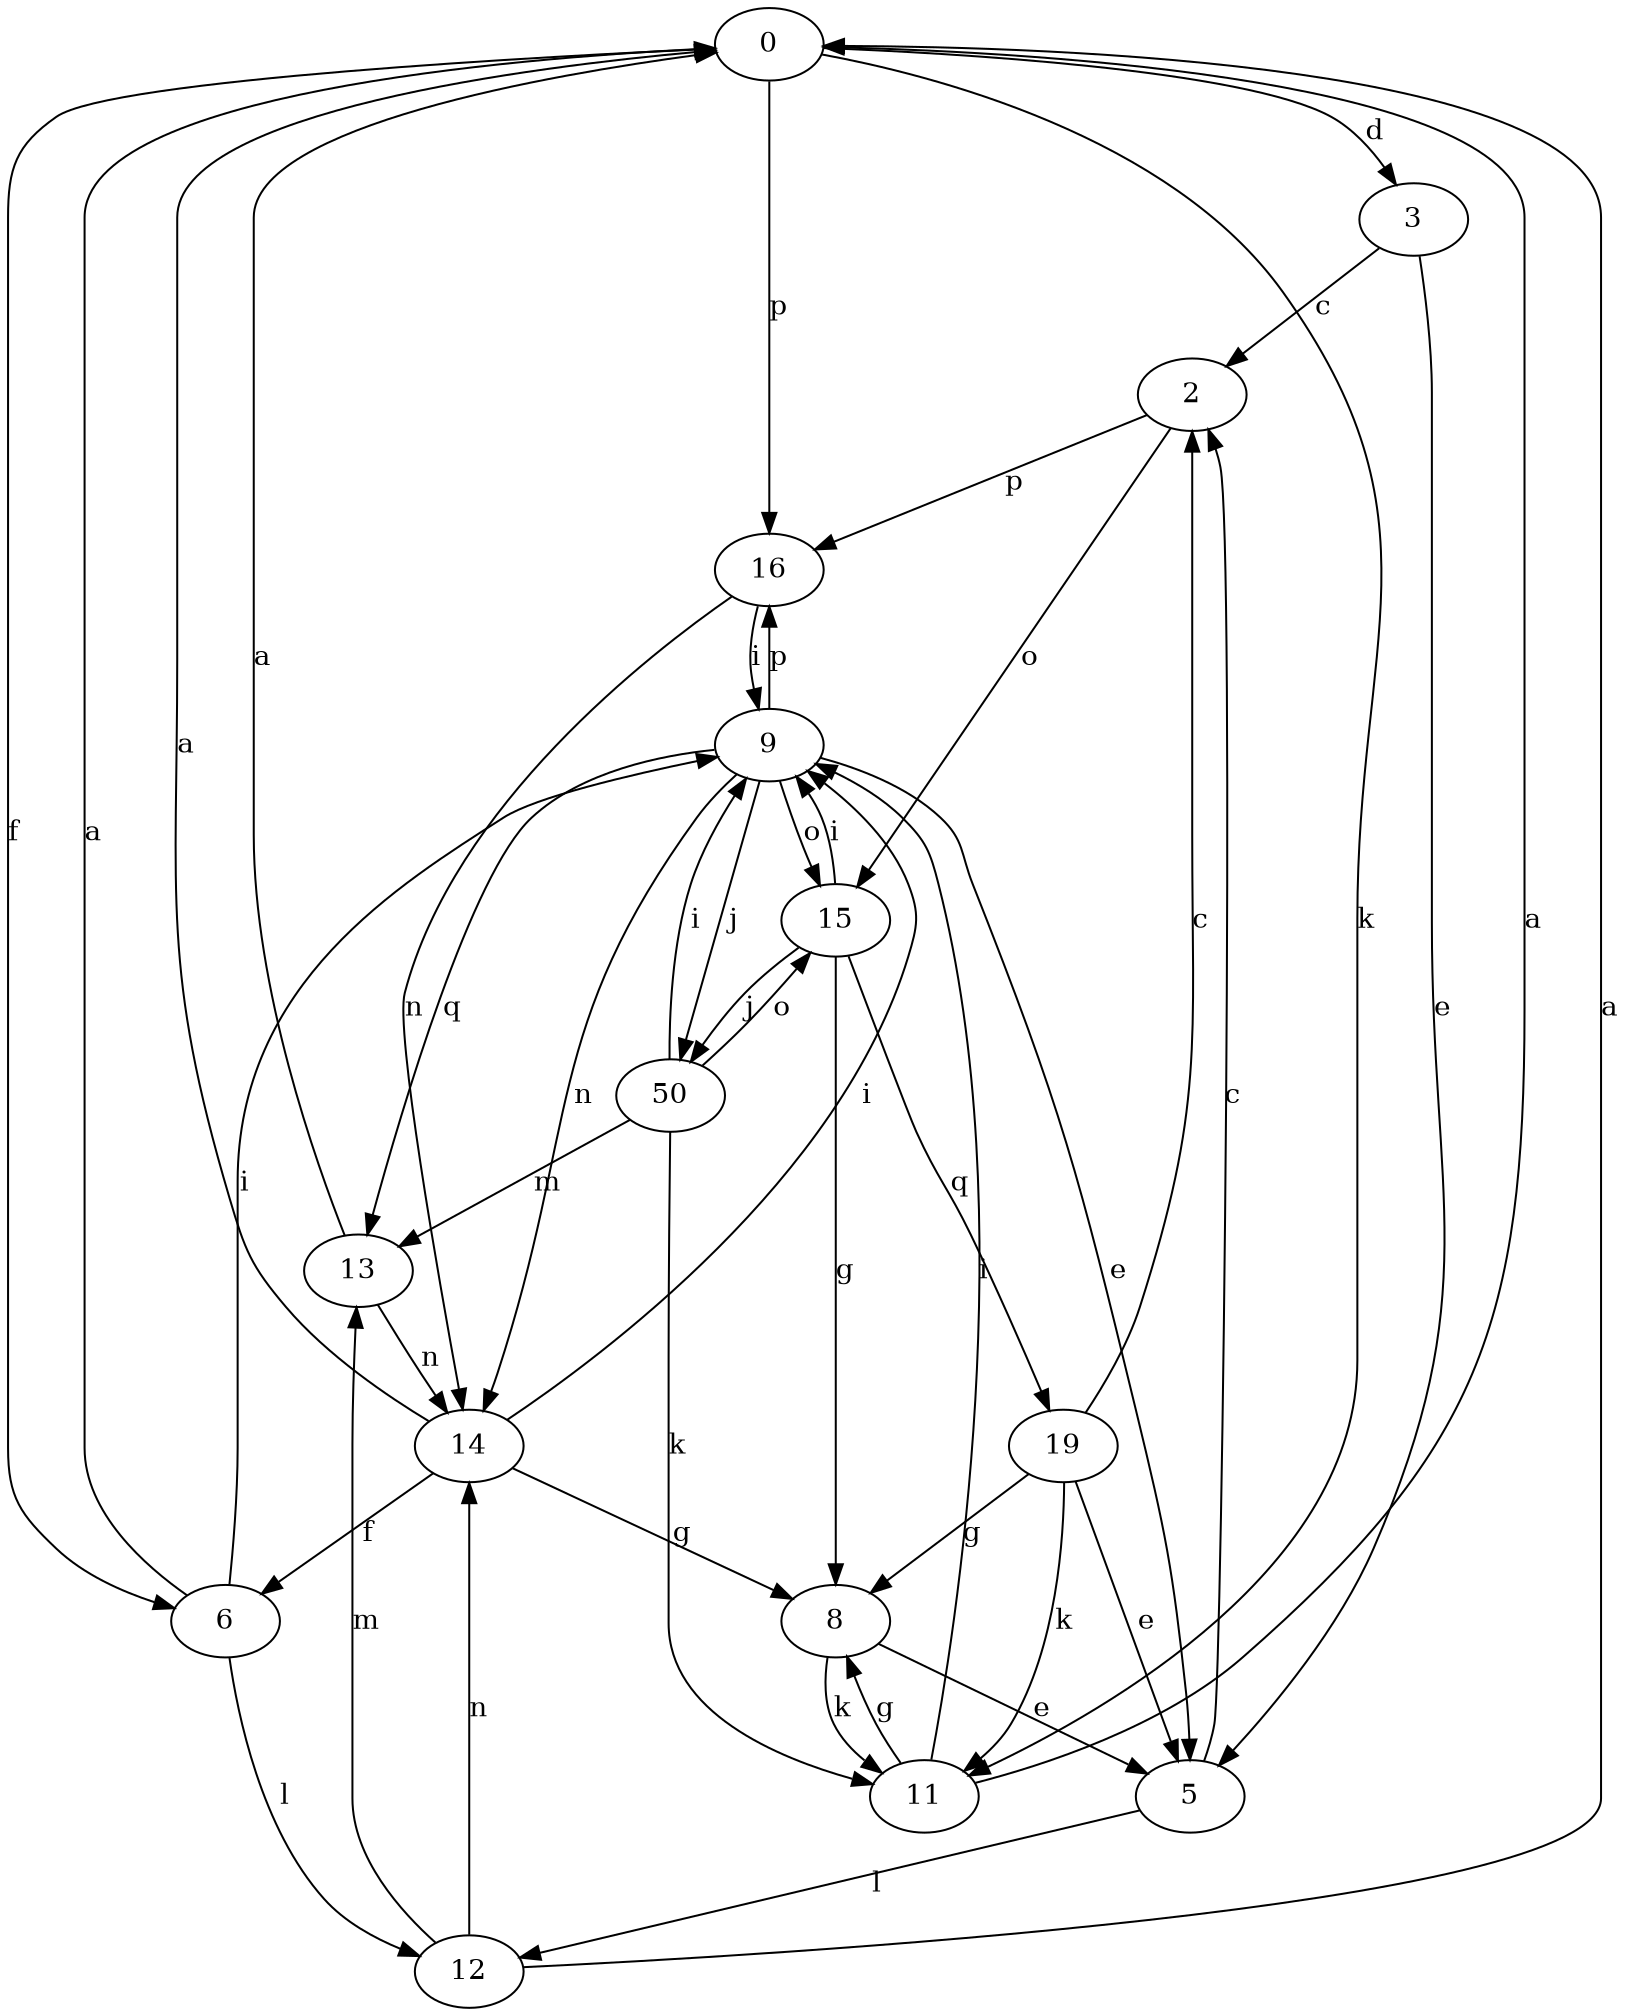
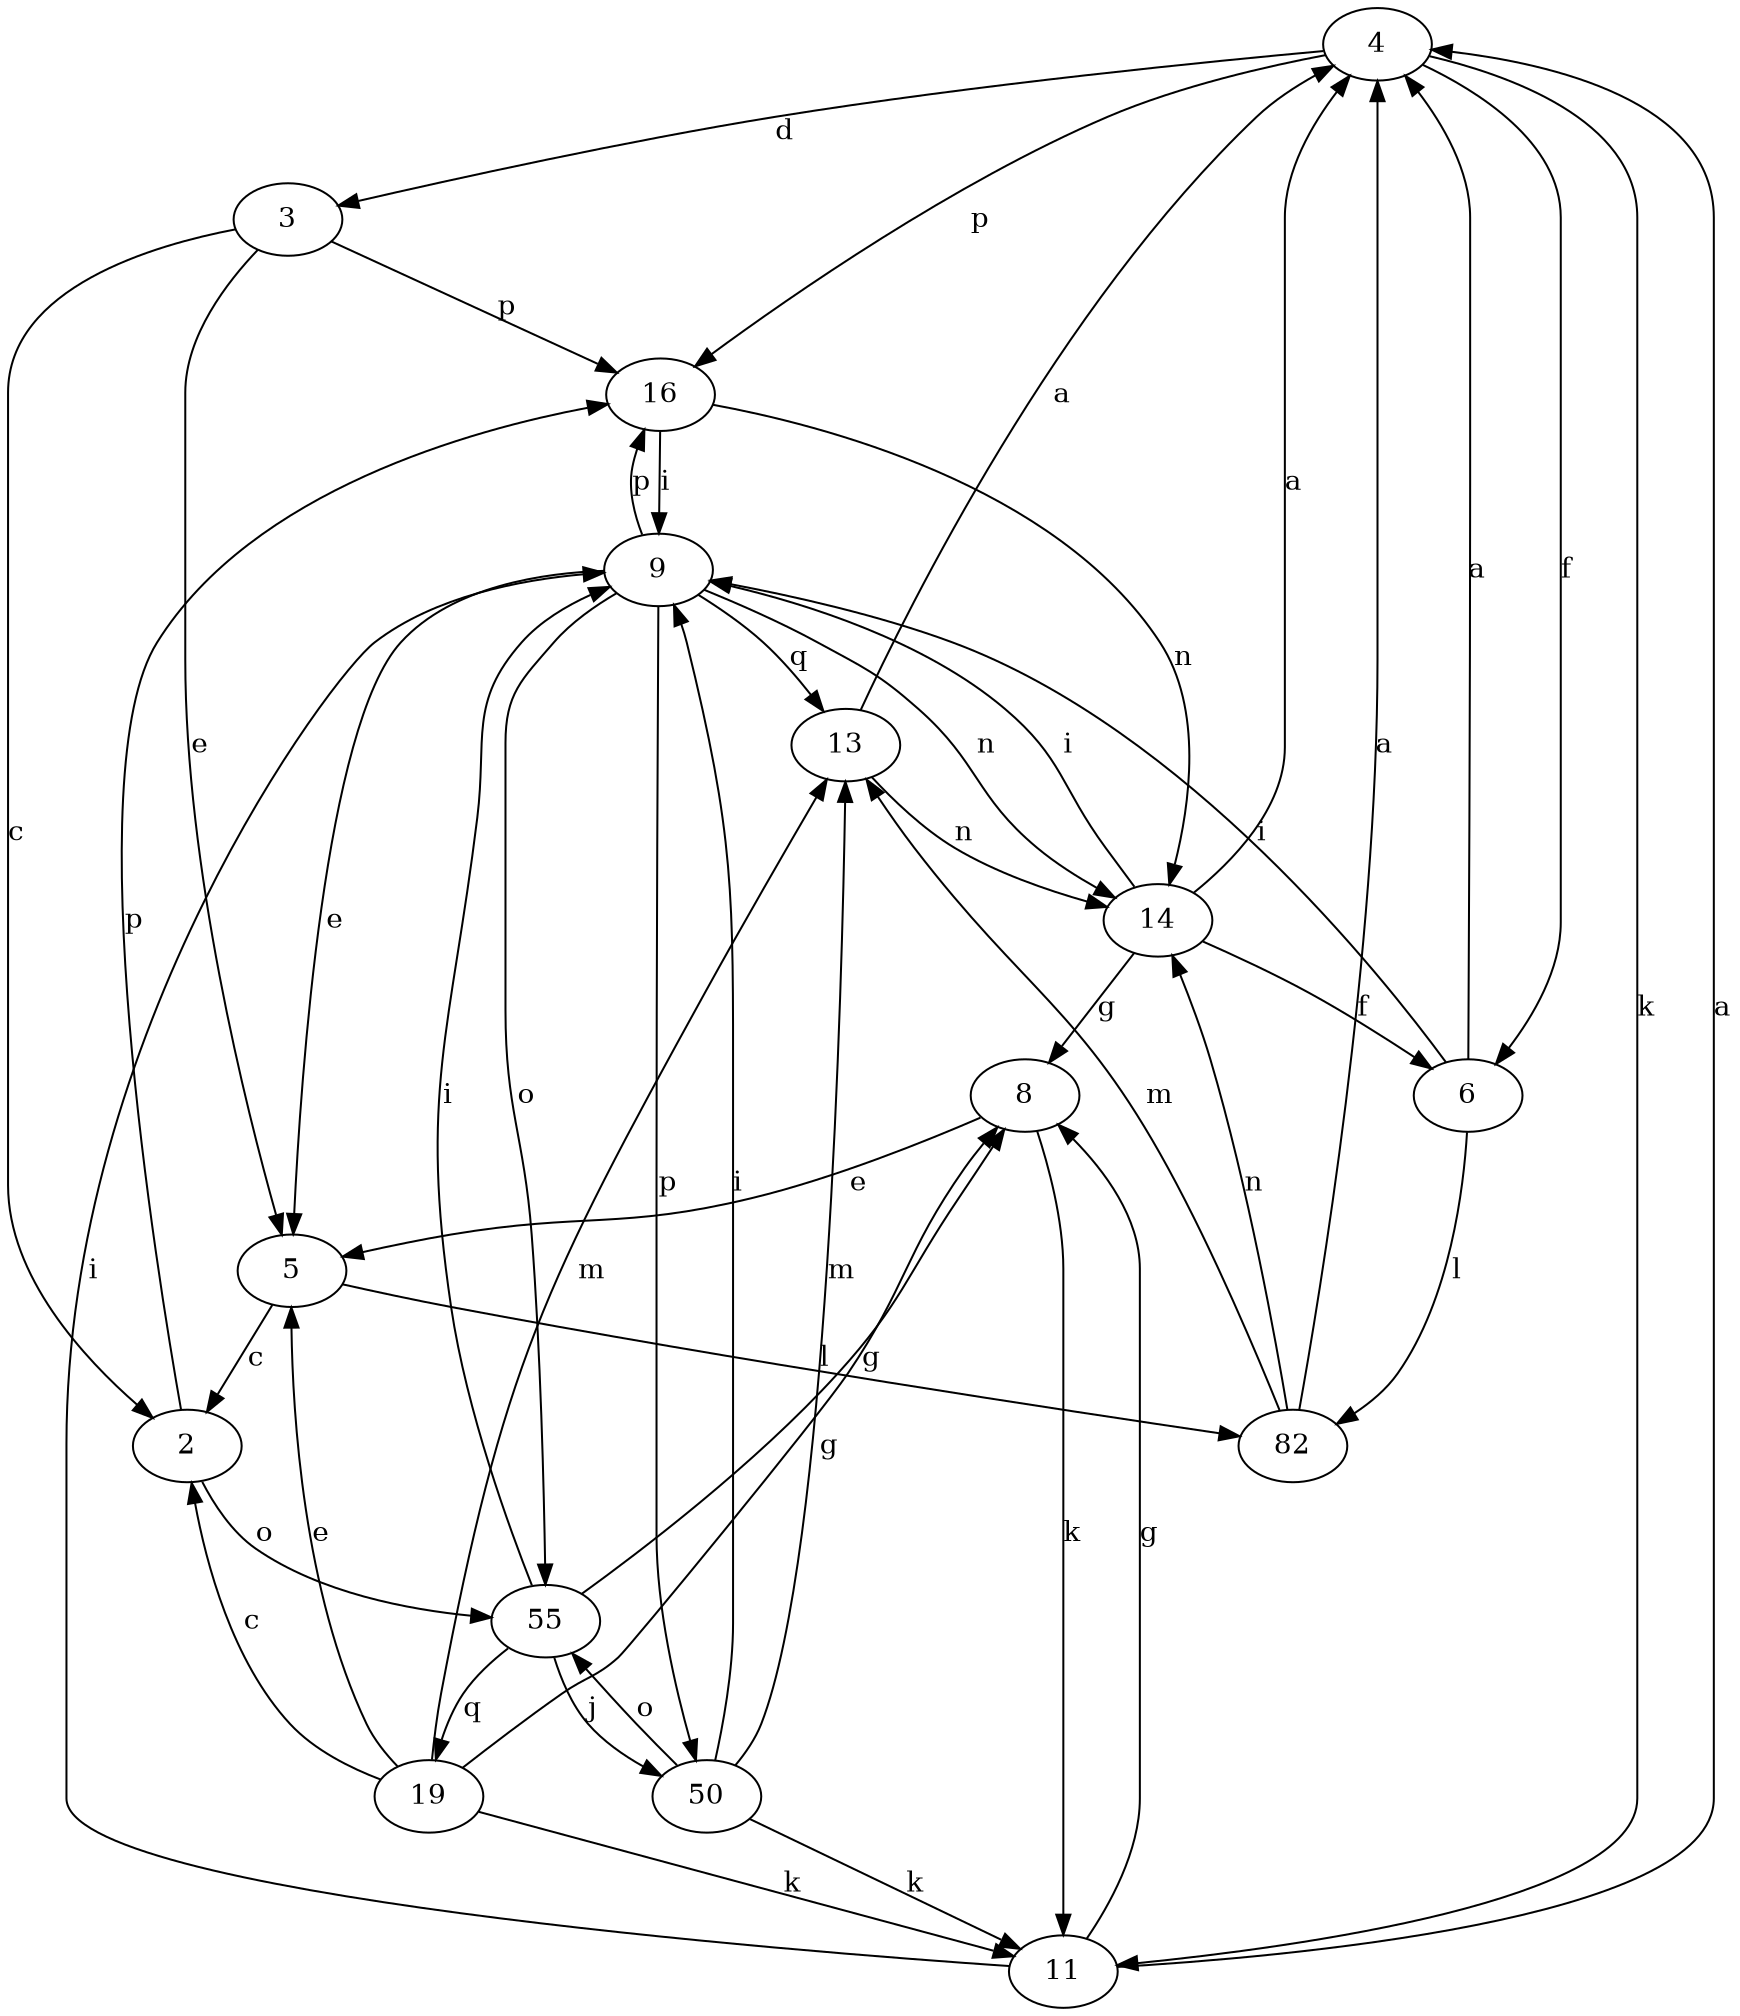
(769, 44) -> (1378, 44)
none -> (465, 303)
(734, 920) -> (669, 1183)
(836, 920) -> (546, 1621)
none -> (567, 1256)
(469, 1972) -> (1293, 1446)
